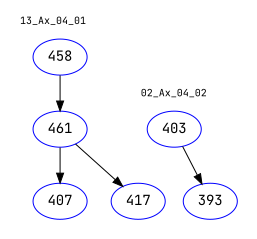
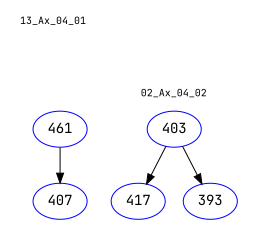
(60, 57) -> none
(88, 156) -> (159, 161)
